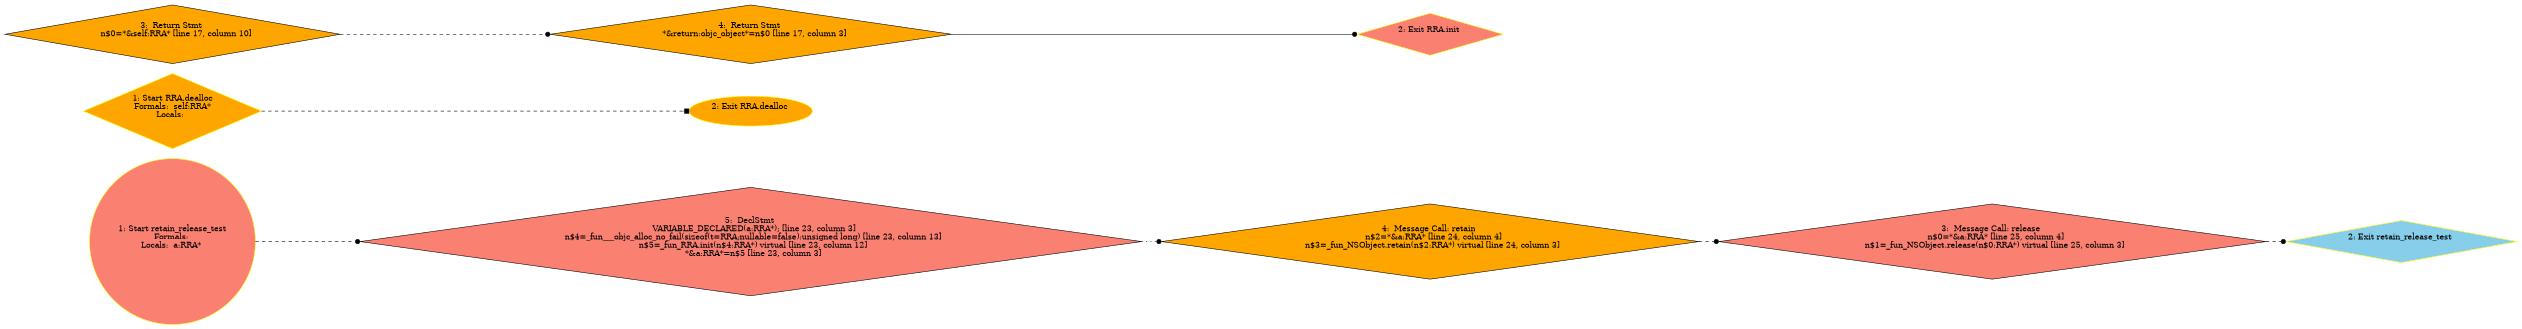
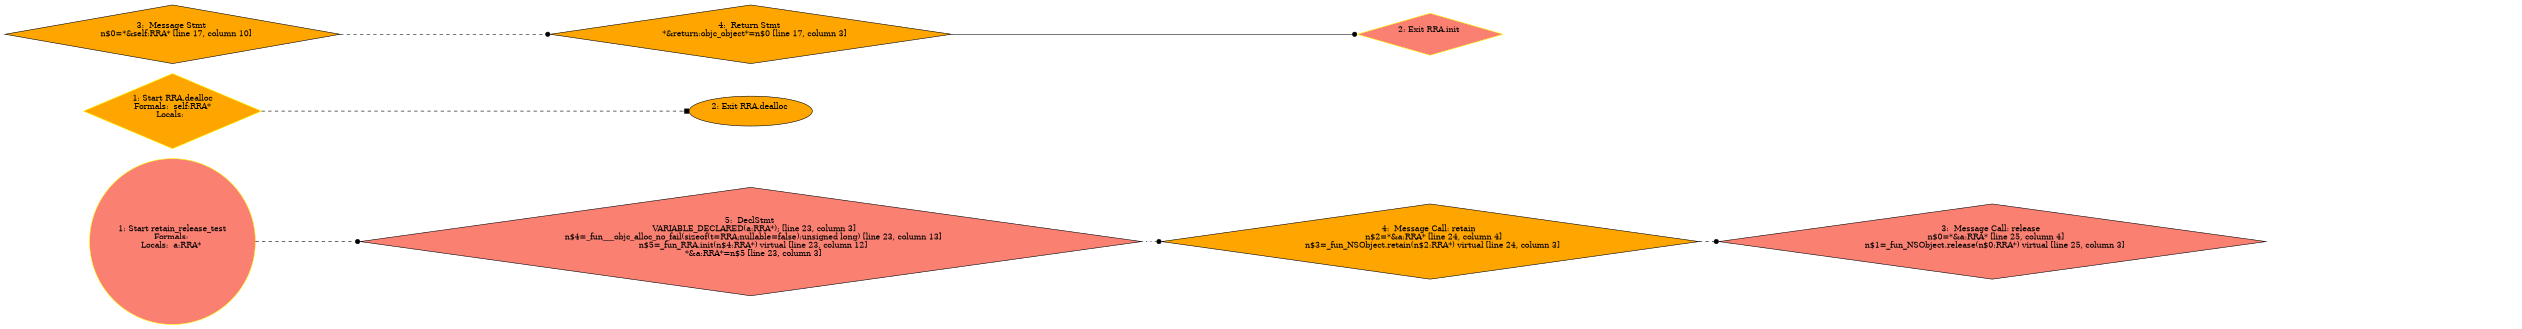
(172, 34) -> (172, 34)
(751, 111) -> (751, 111)
(2401, 242) -> none
